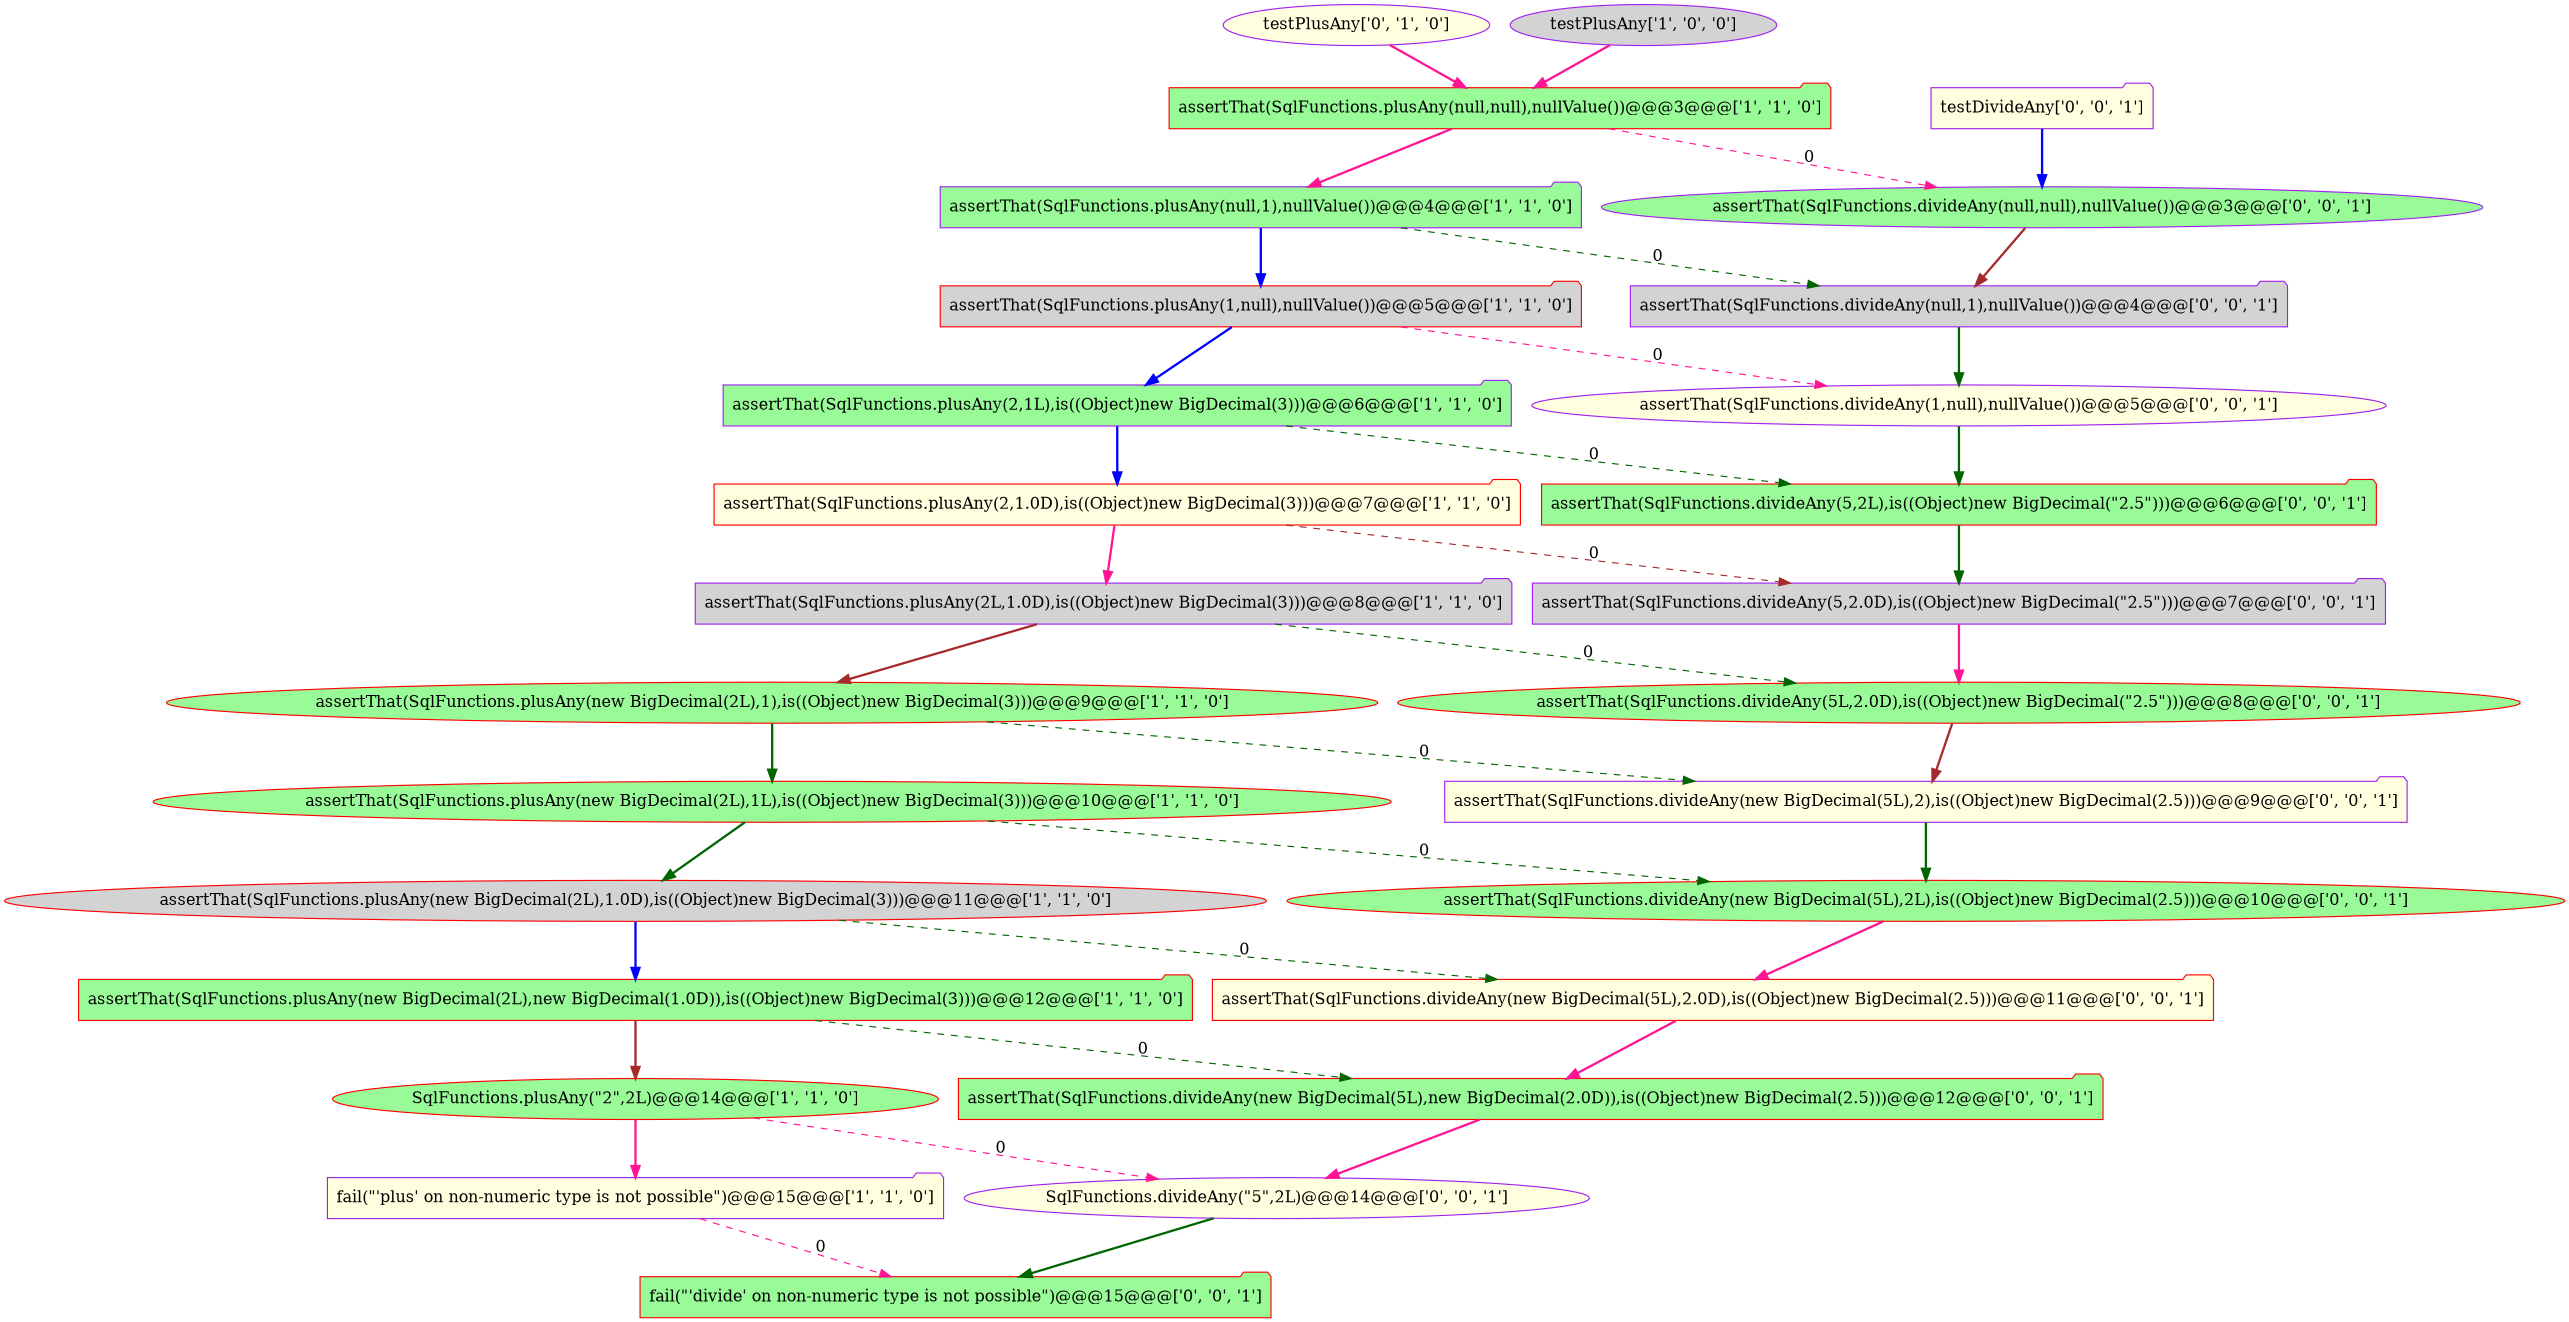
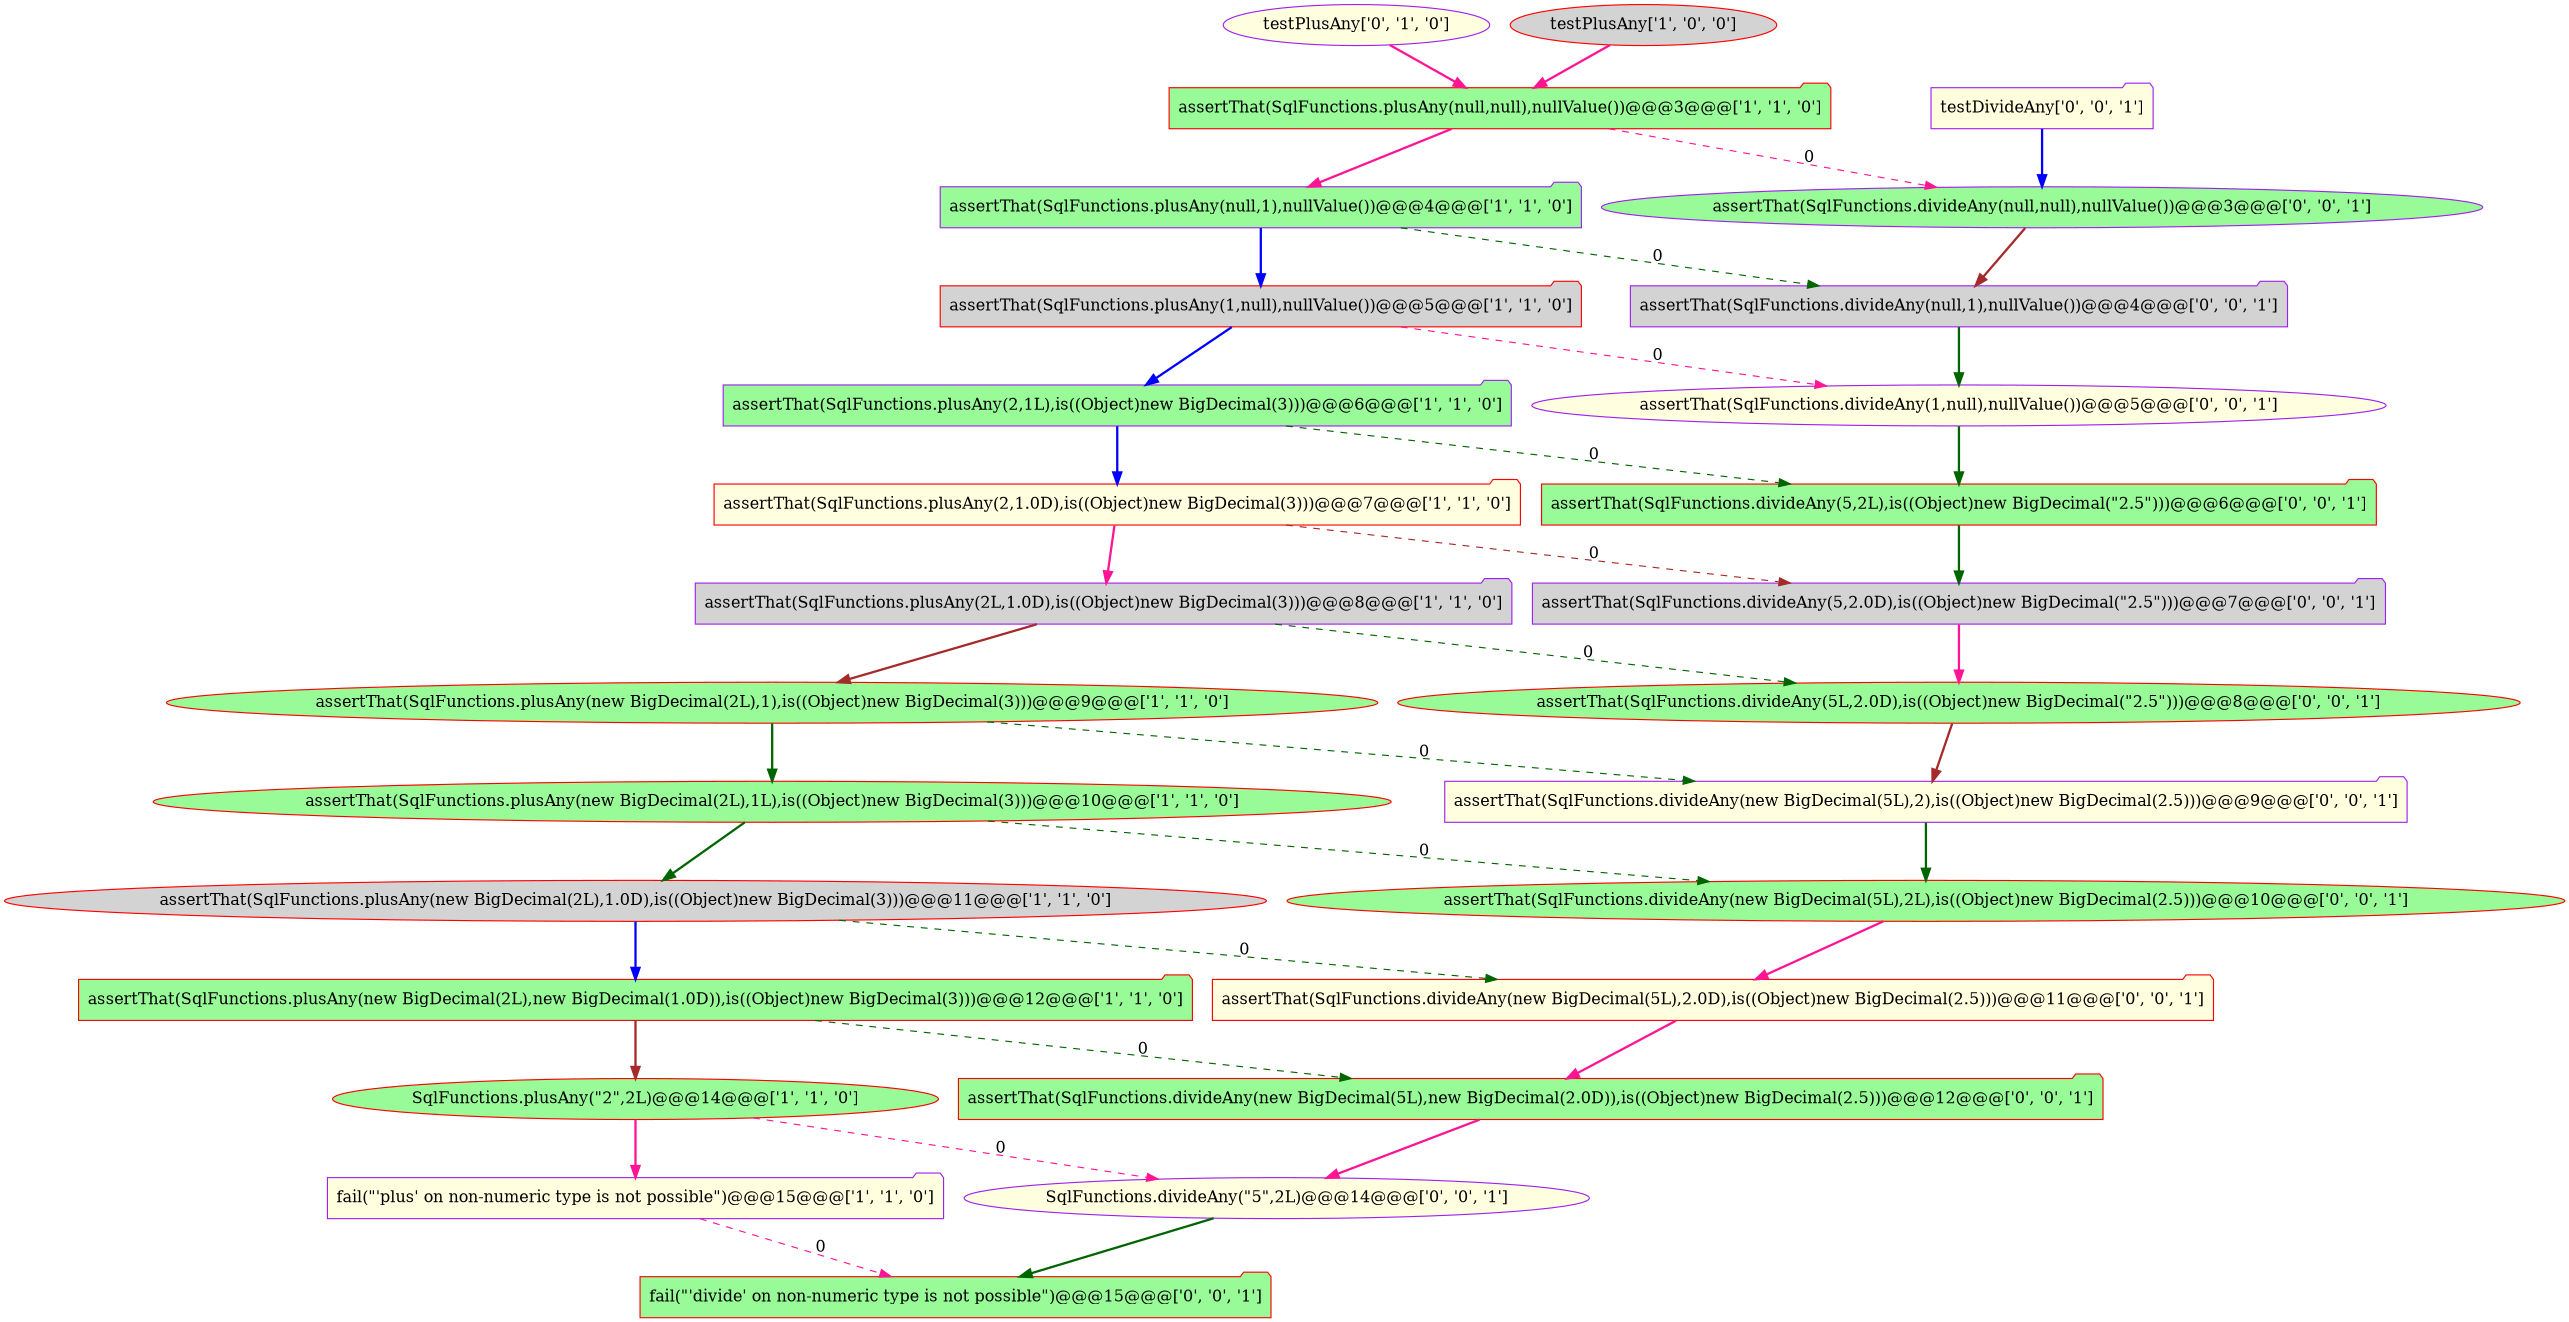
(1643, 25) -> (1643, 25)
